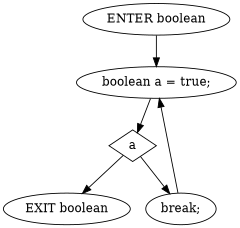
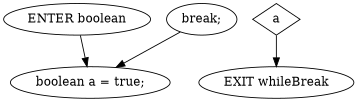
(146, 112) -> none
(152, 172) -> none
(67, 209) -> (276, 83)
